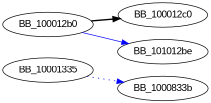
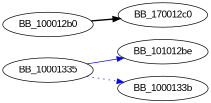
(163, 15) -> (163, 15)
(102, 37) -> (102, 61)
(163, 88) -> (163, 88)
